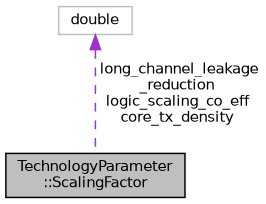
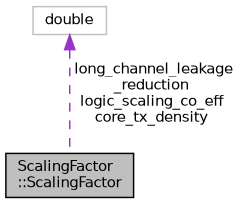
(95, 175) -> (70, 175)
